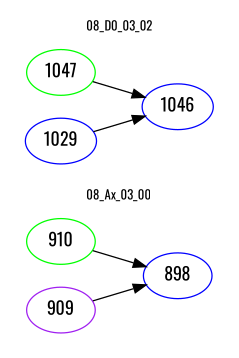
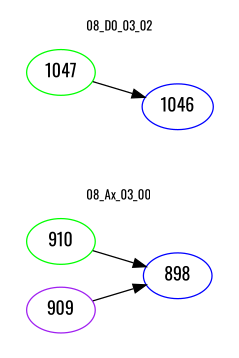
(61, 141) -> none
